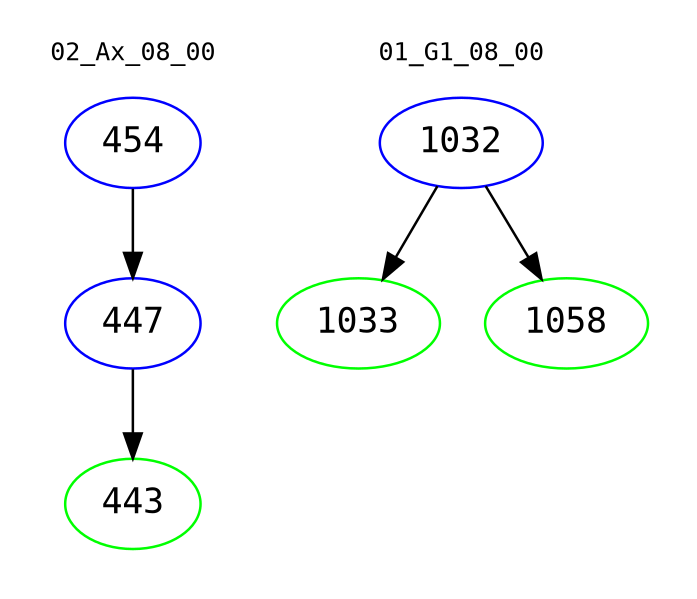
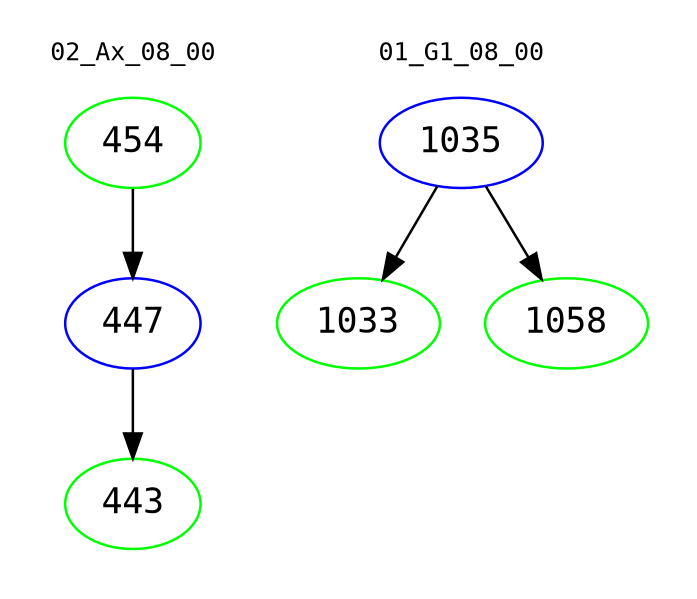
(133, 143) -> (133, 143)
(461, 143) -> (461, 143)
